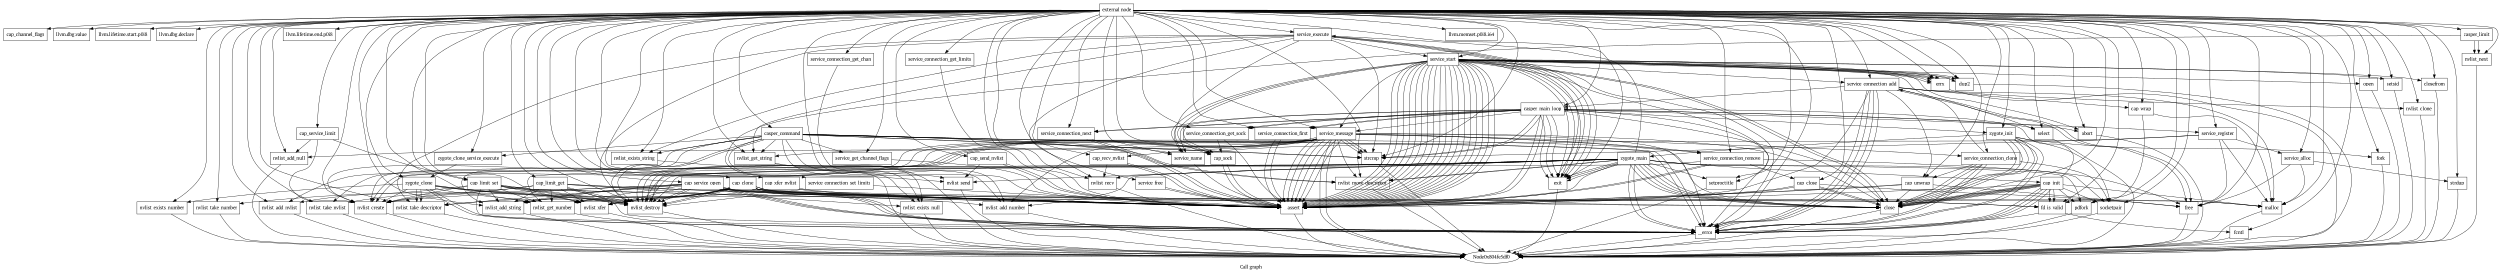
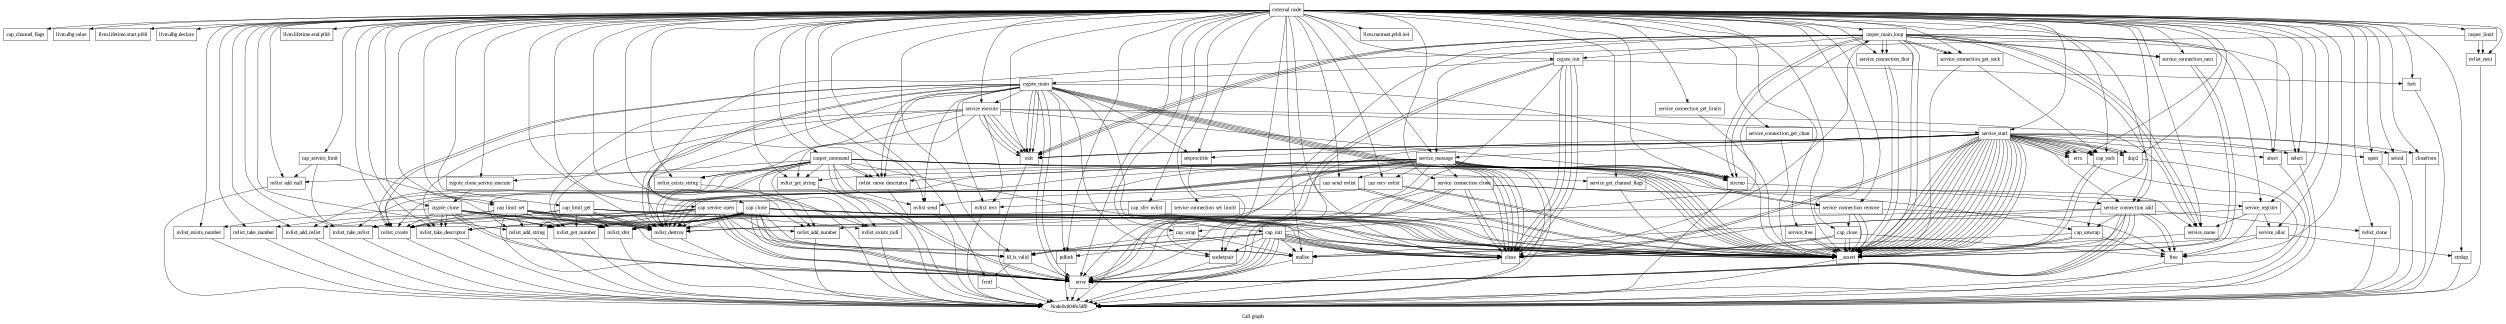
(458, 33) -> (710, 138)
(998, 86) -> none
(1706, 97) -> (2072, 79)
(1622, 138) -> (1389, 170)
(1894, 145) -> (1993, 193)
